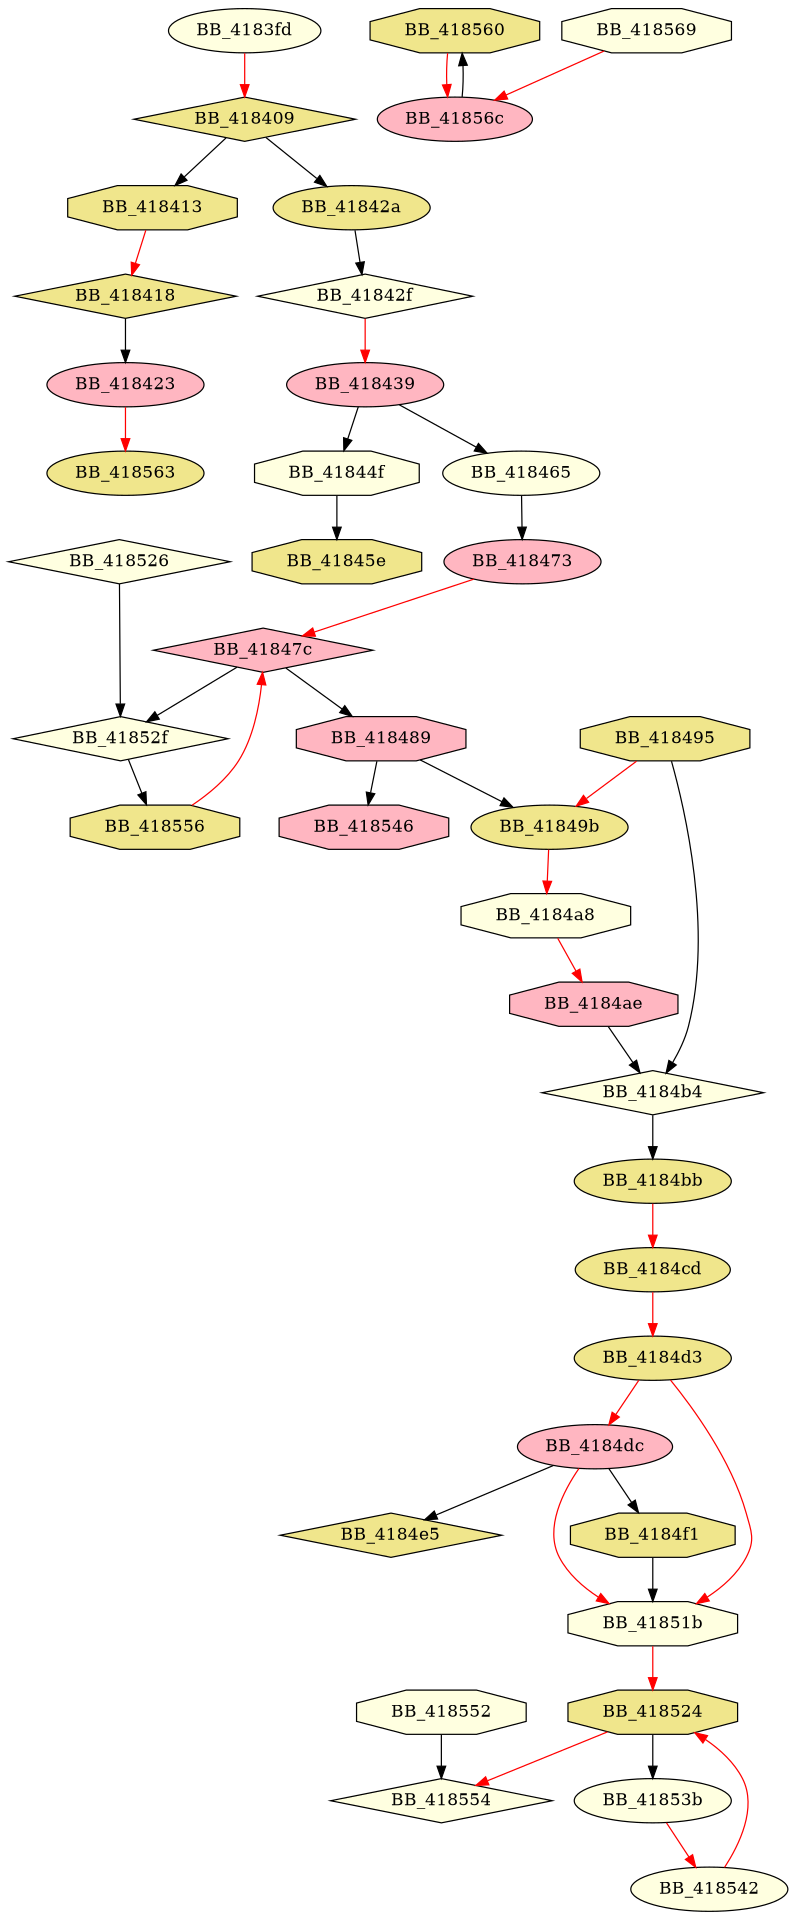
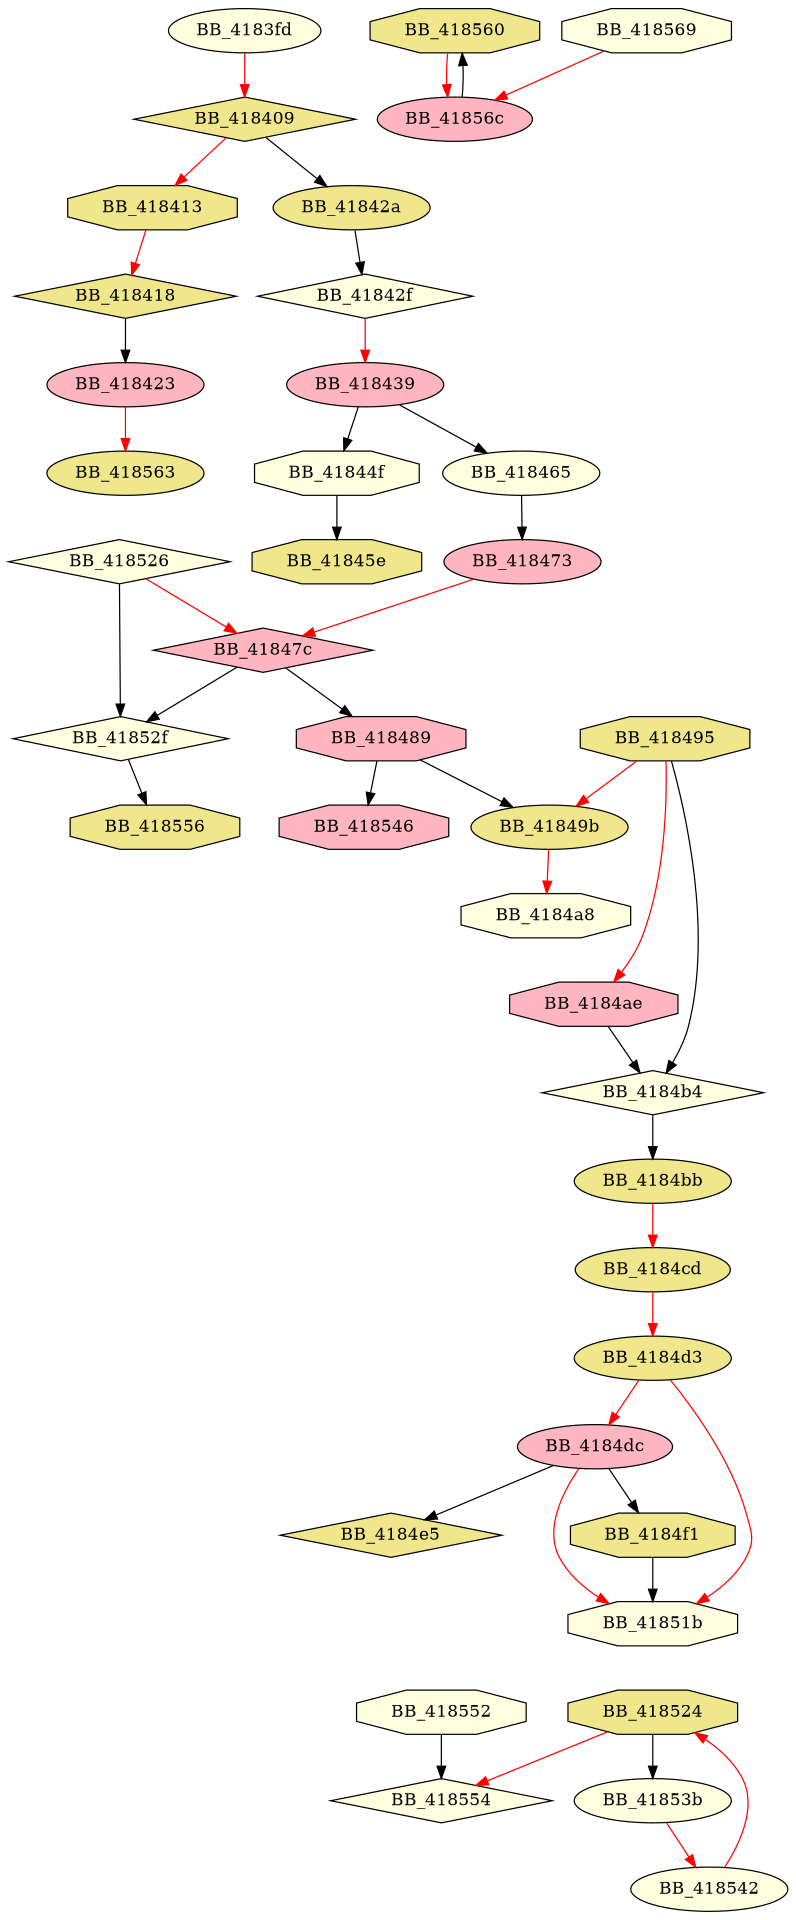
(205, 157) -> (205, 157)
(242, 754) -> (186, 603)
(567, 955) -> (659, 870)
(653, 1662) -> none
